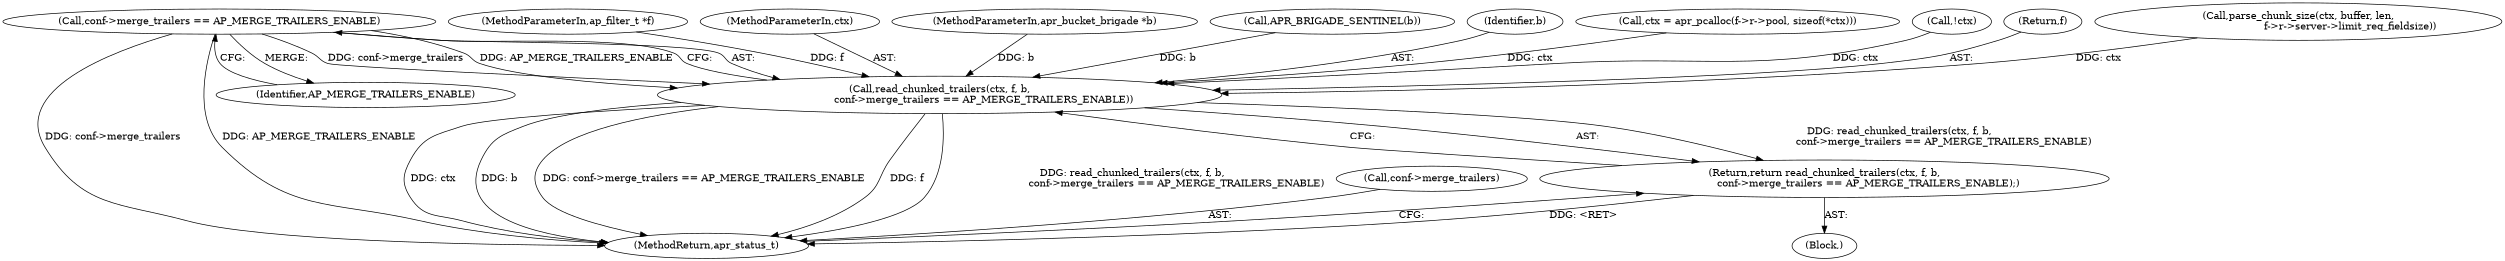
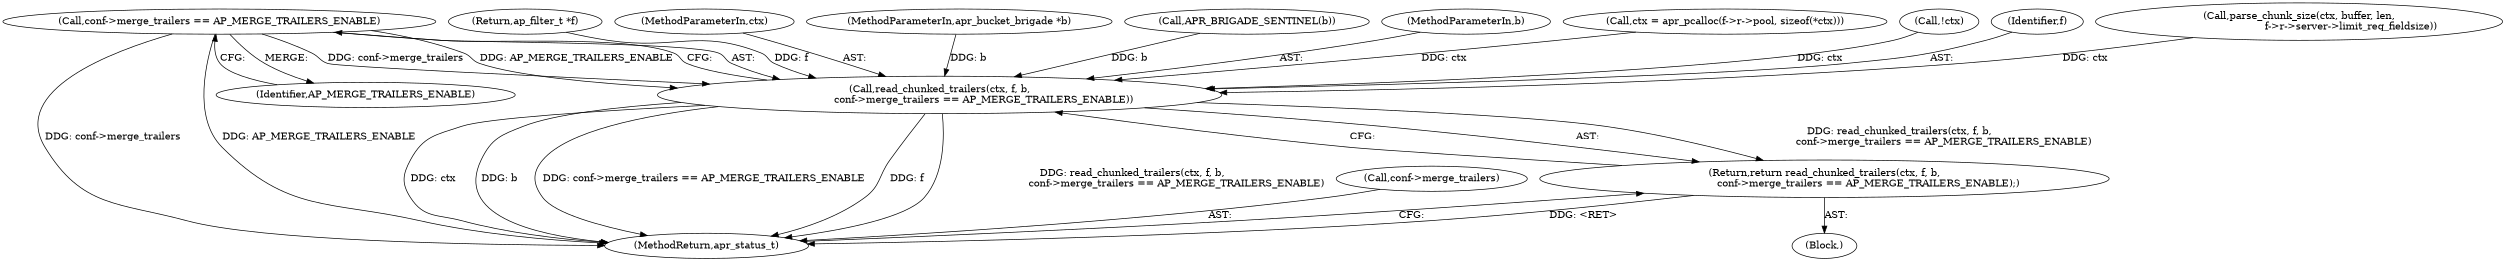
(568, 22) -> (525, 22)
(1515, 22) -> (1466, 22)
(2043, 22) -> (2037, 22)
